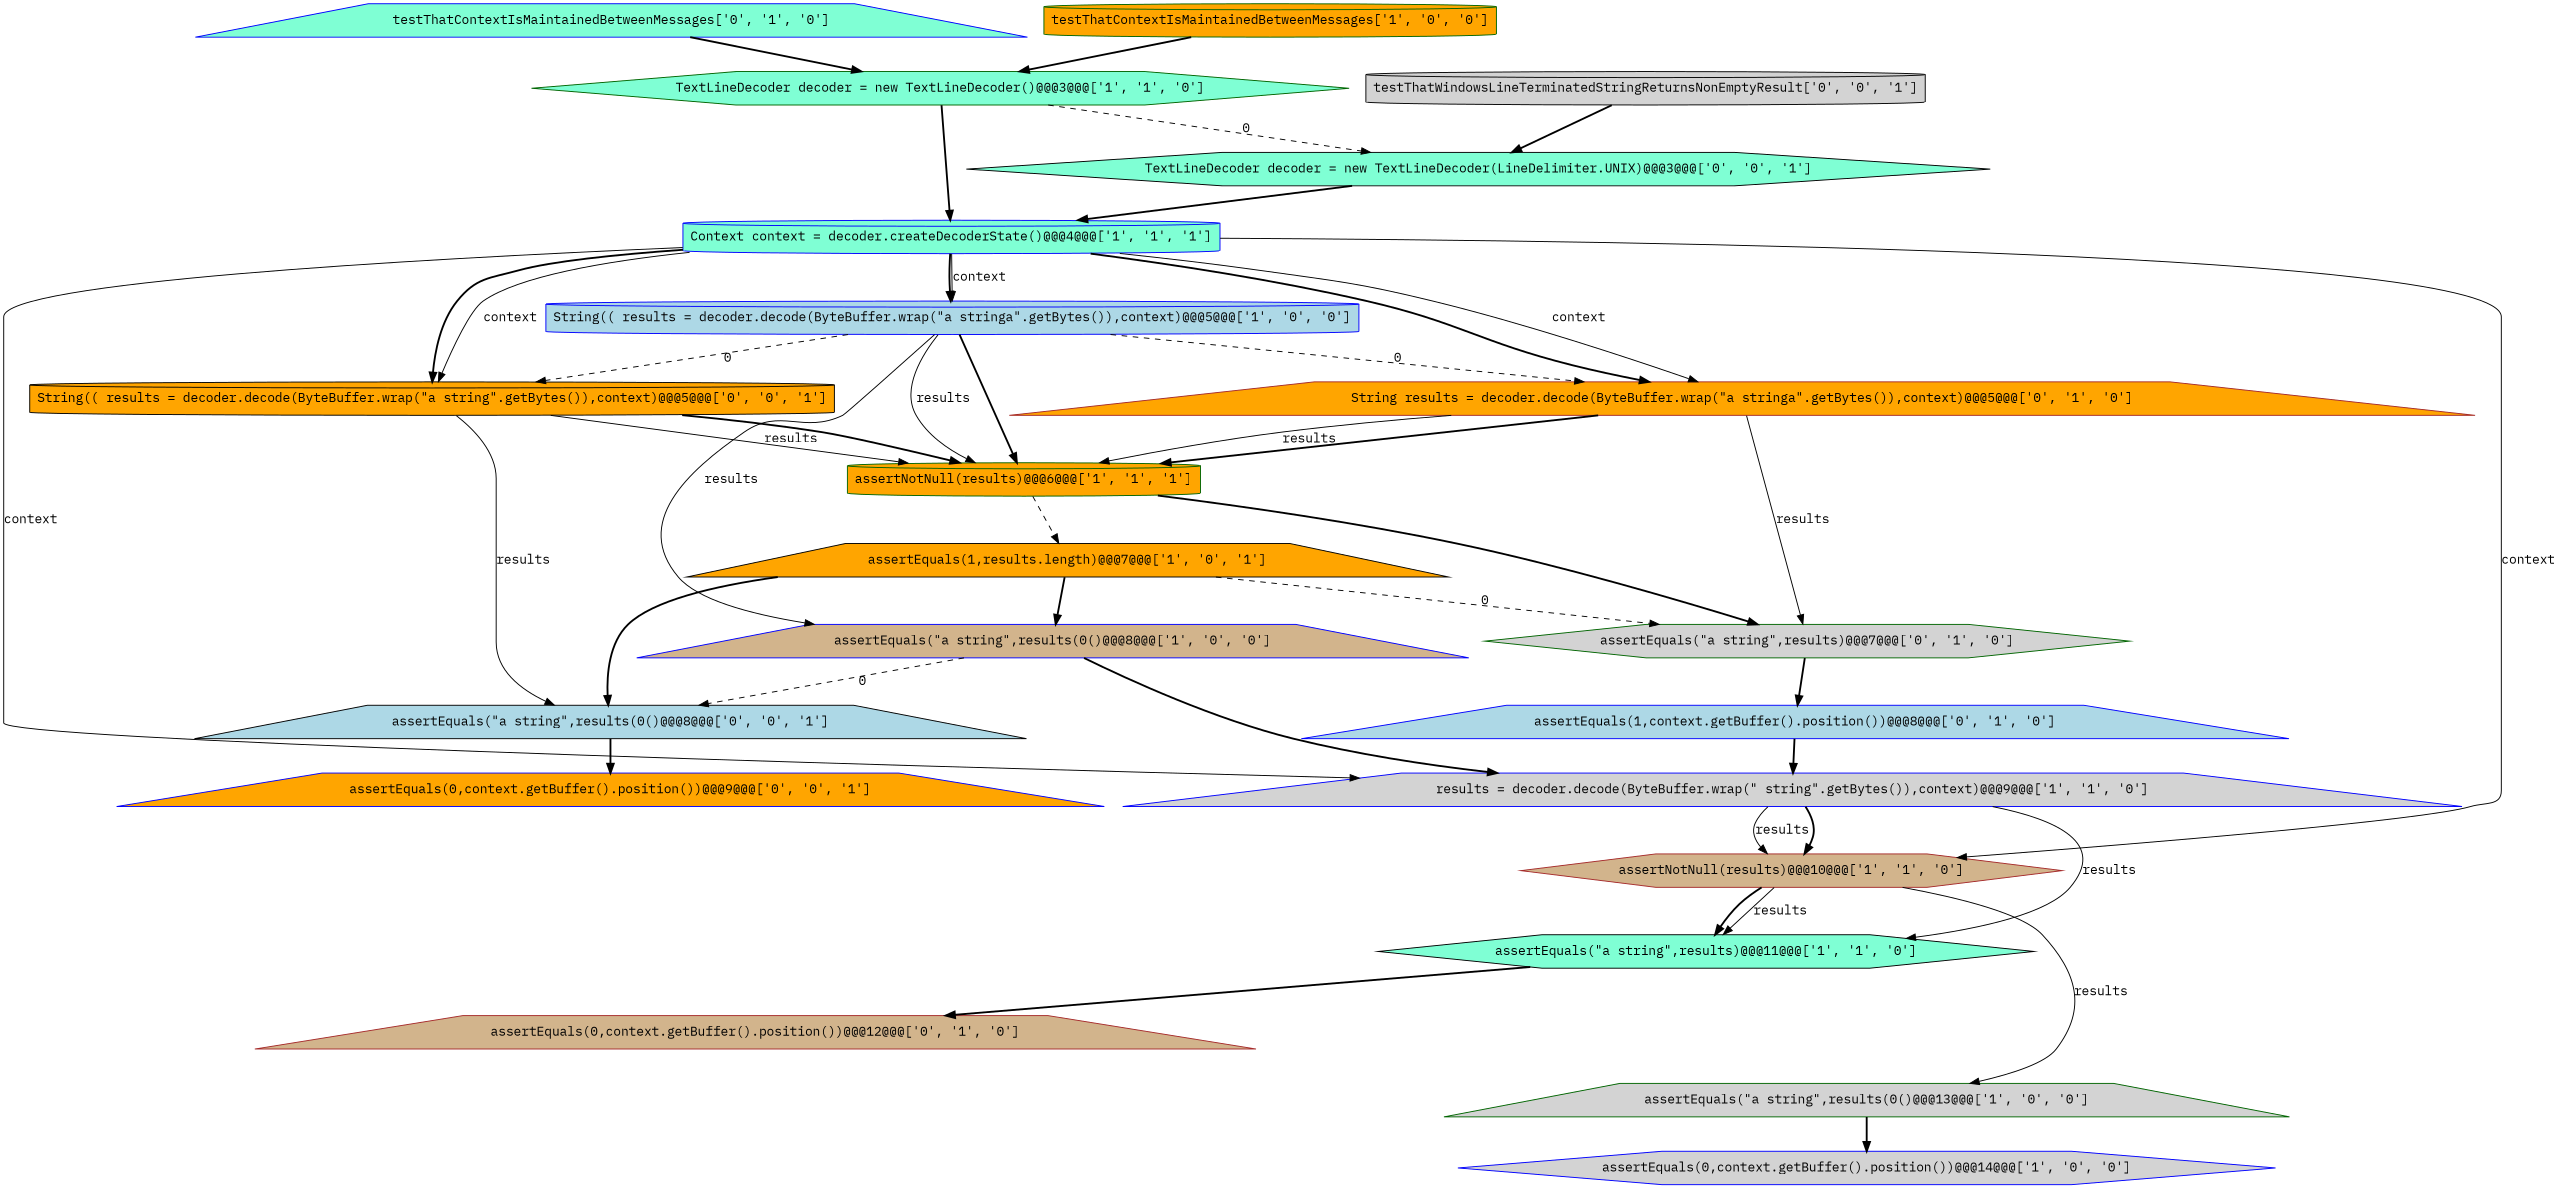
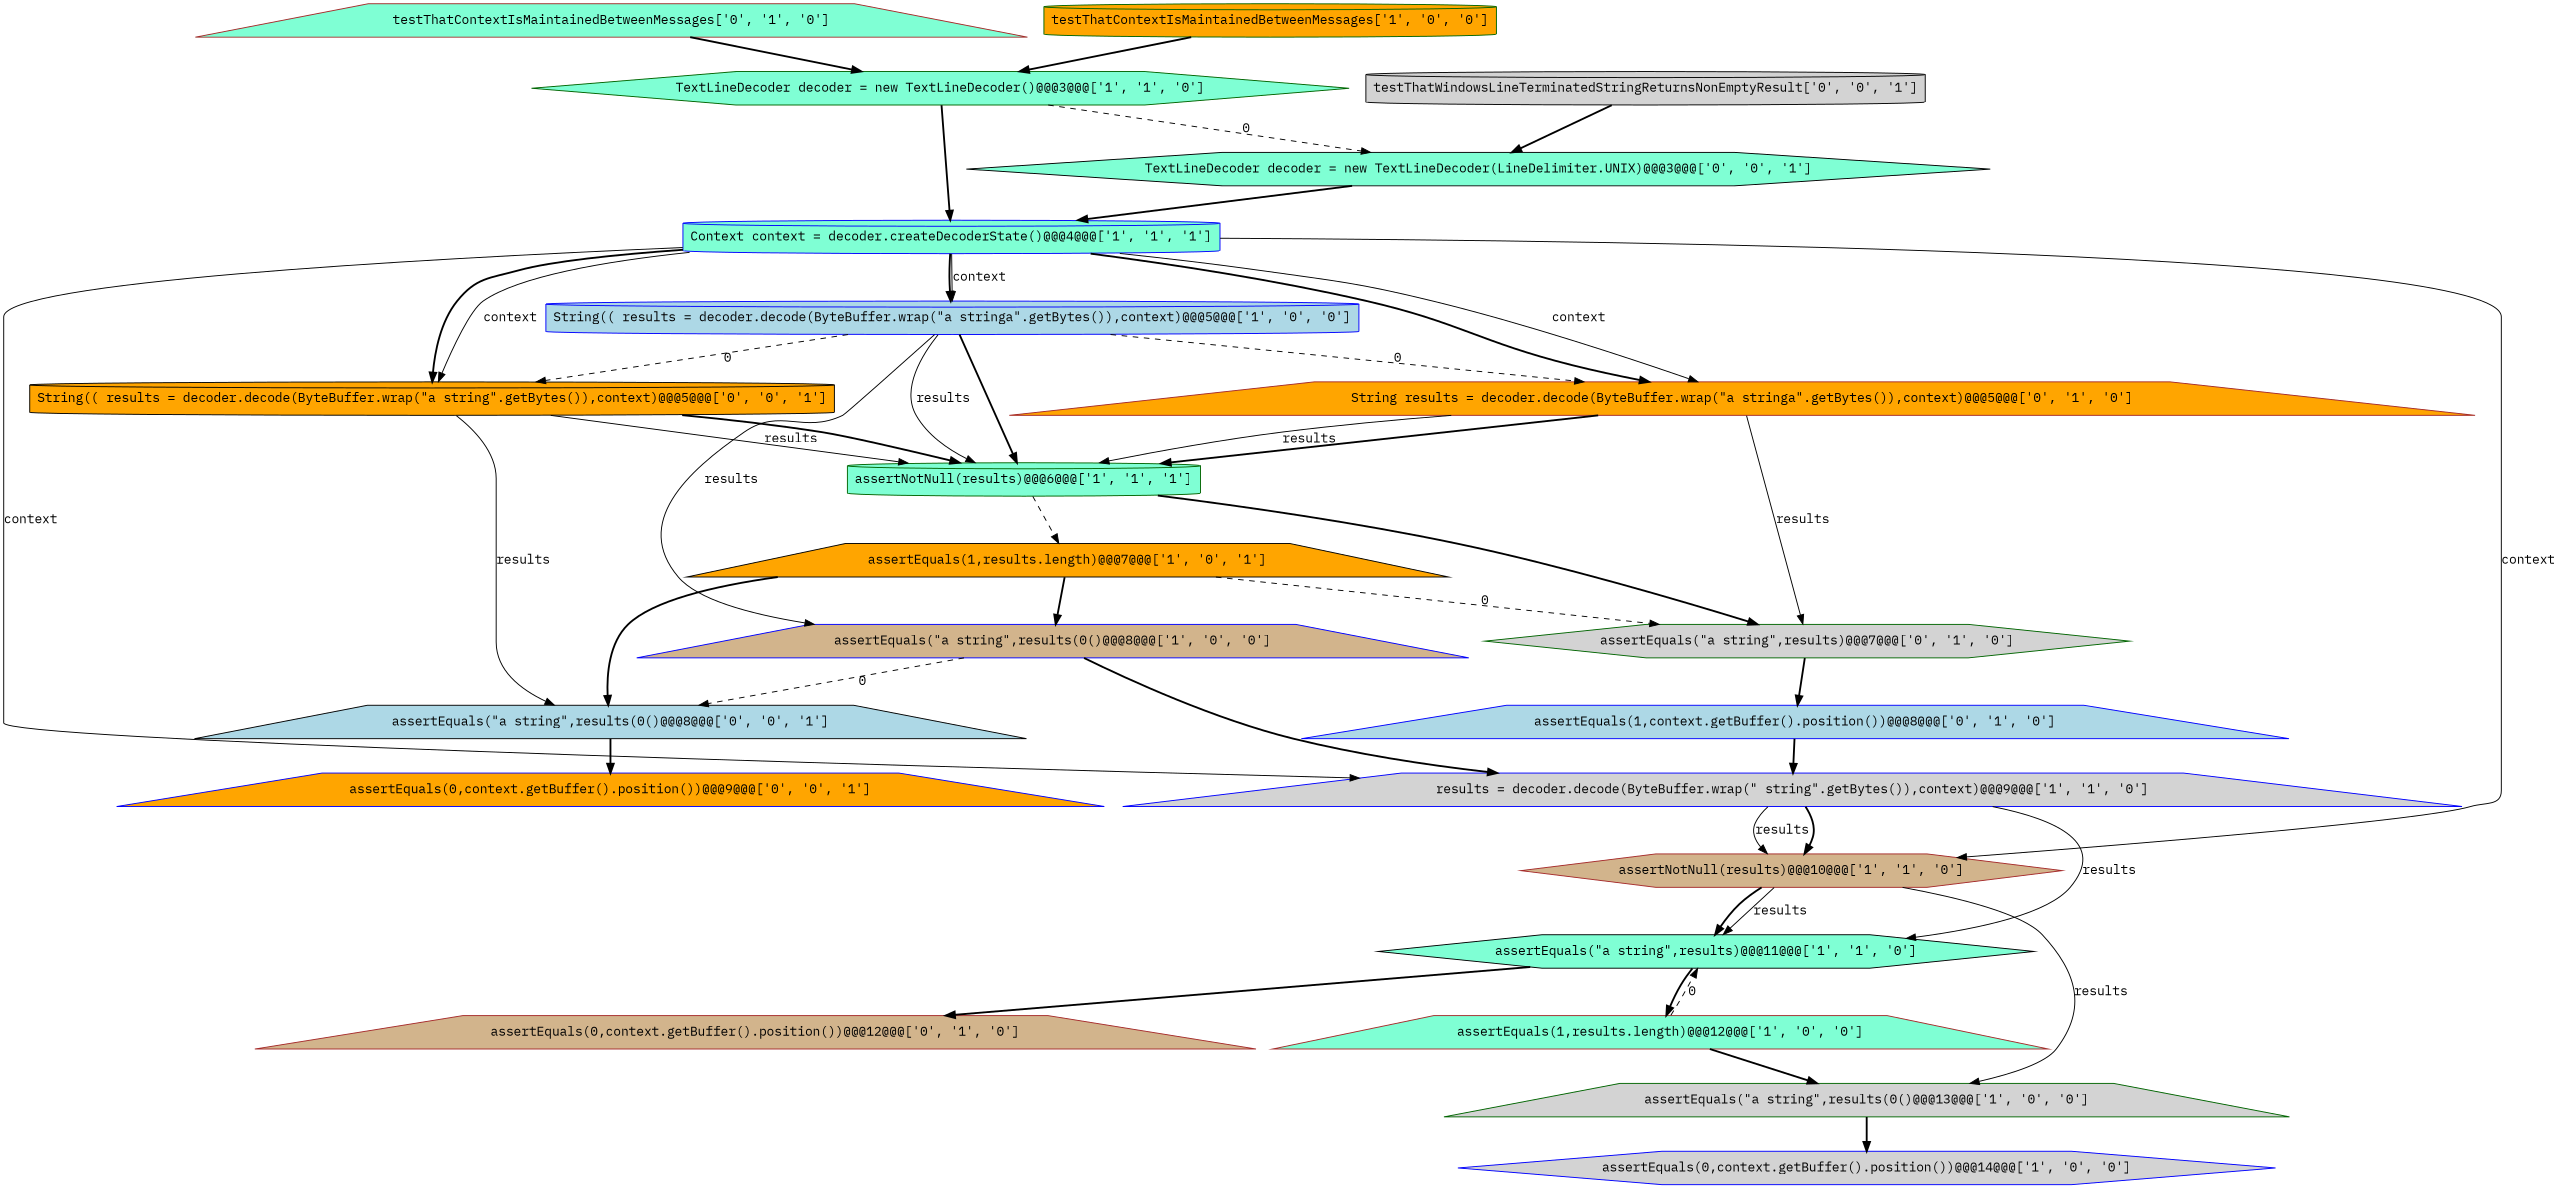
(611, 20) -> (611, 20)
(1024, 479) -> (1024, 479)
none -> (1660, 1032)
